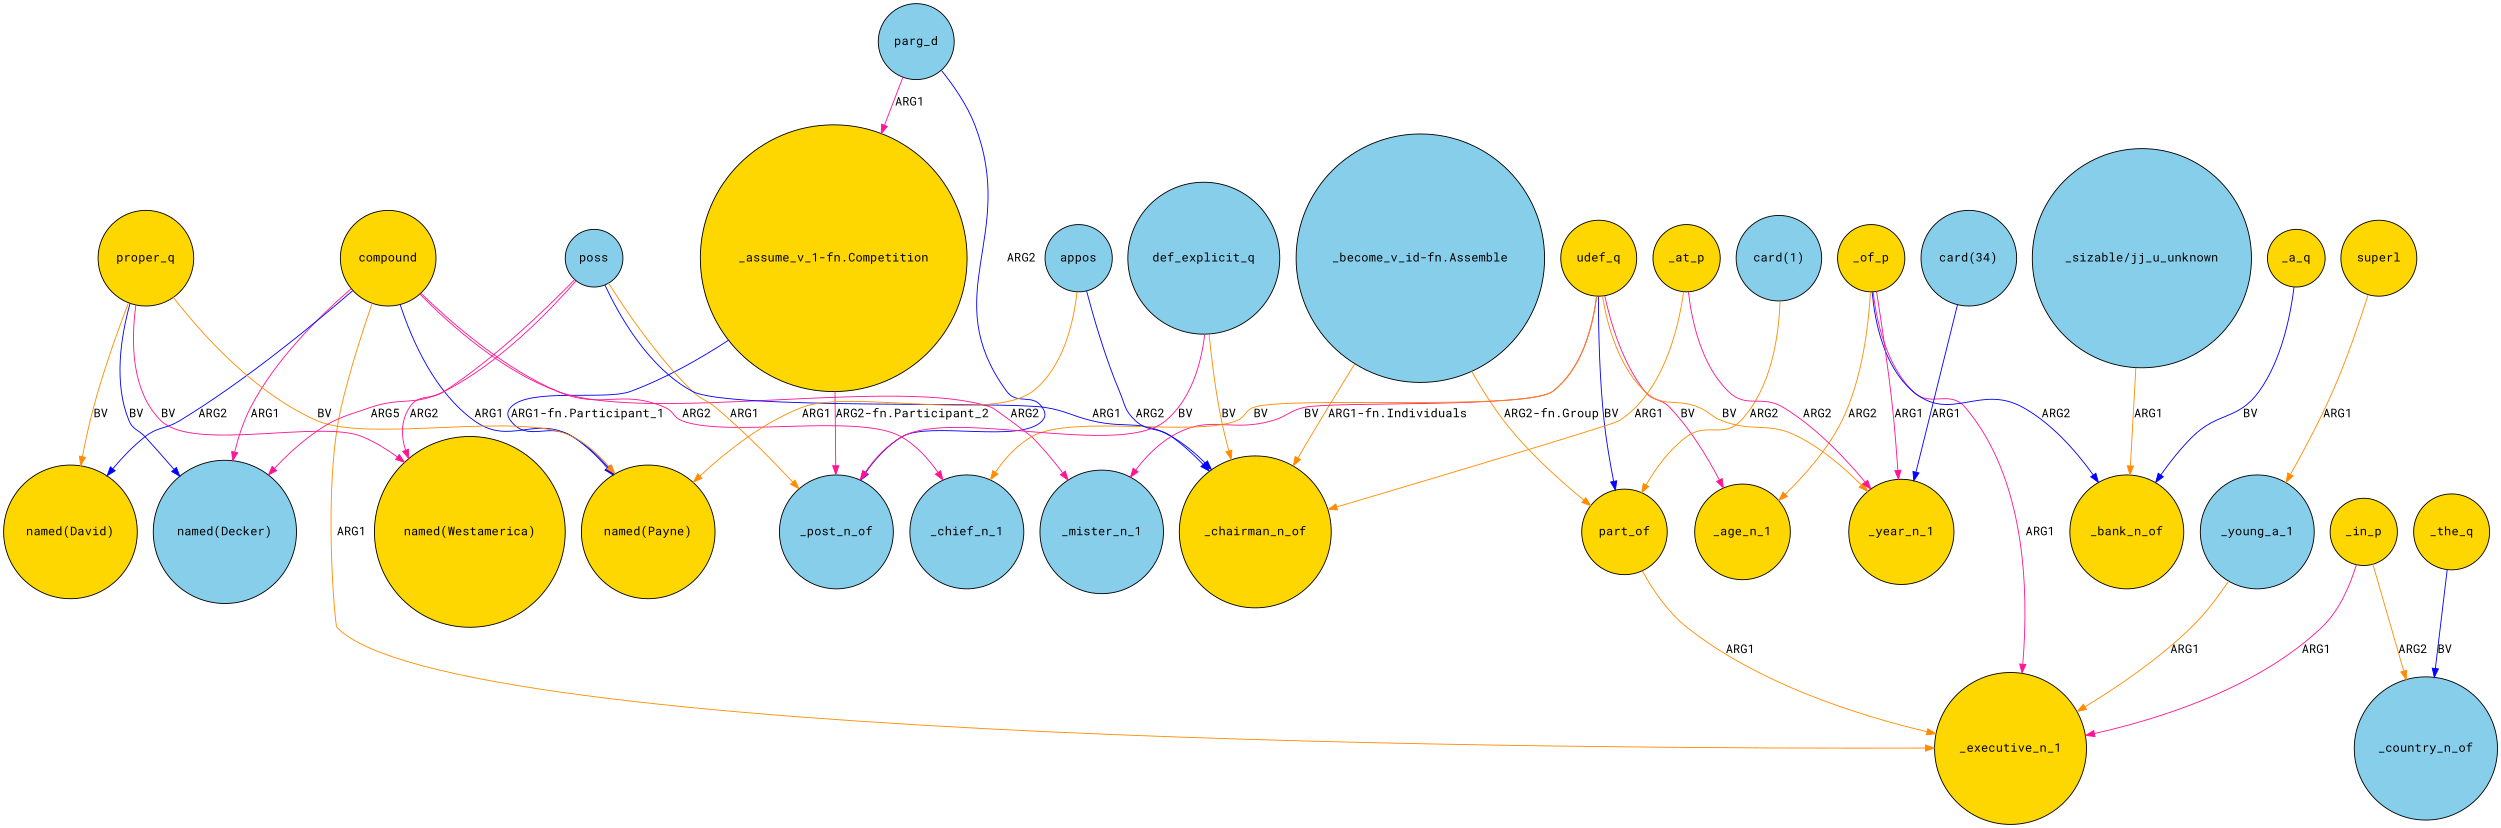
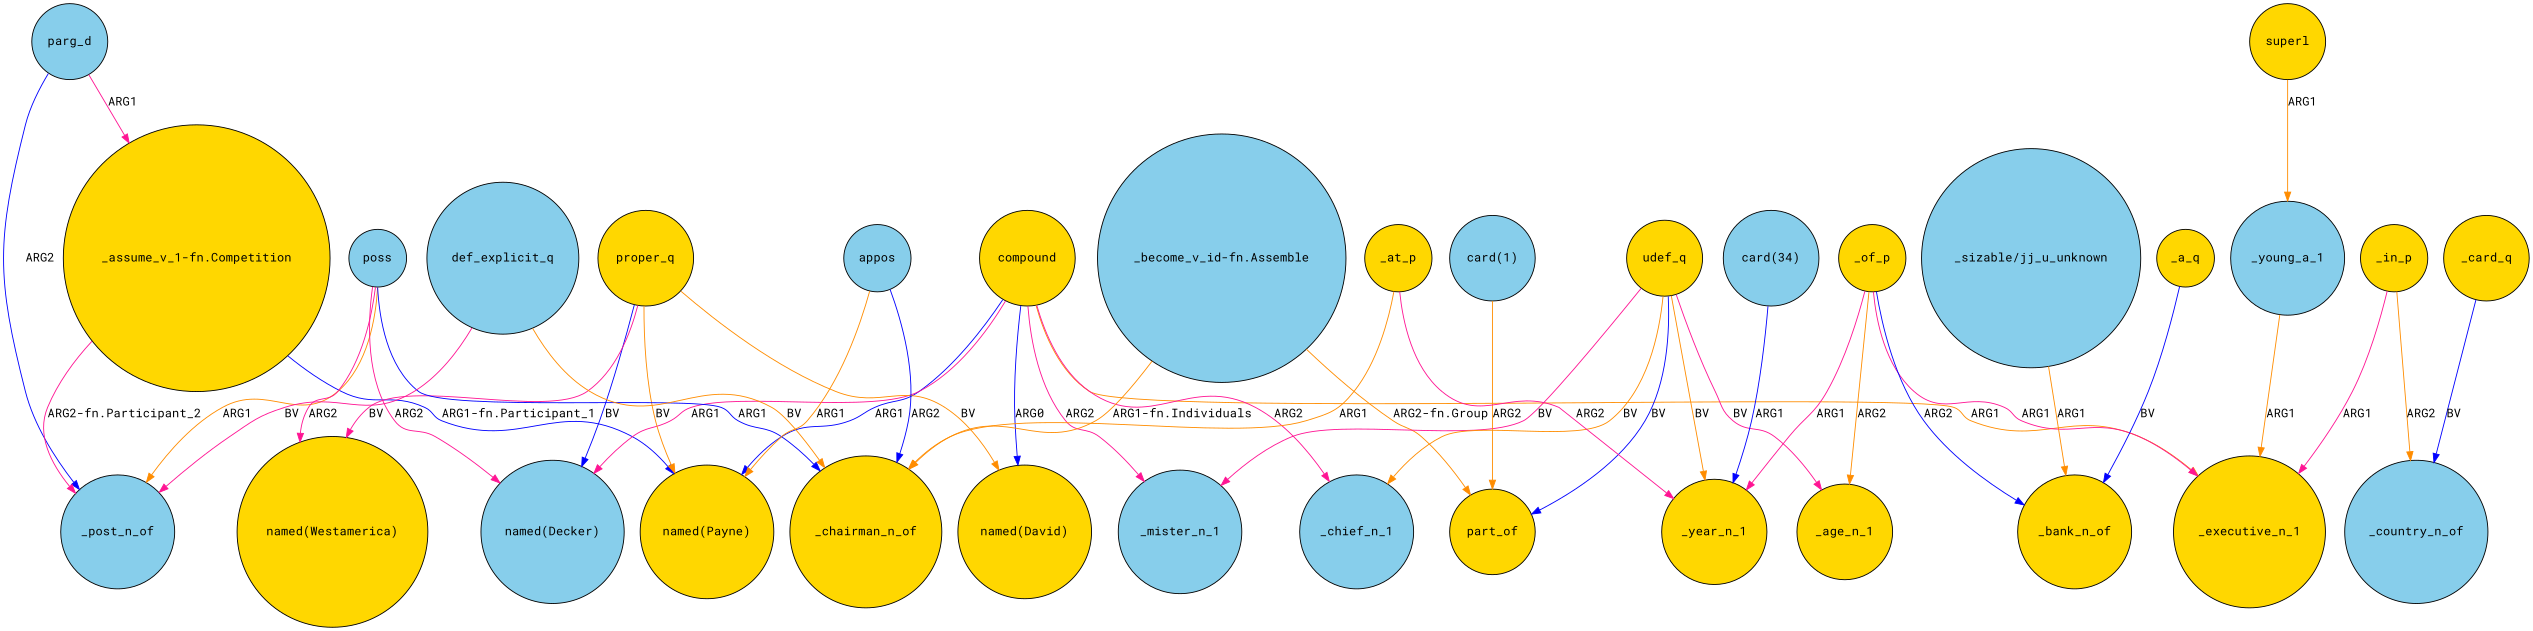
(213, 414) -> (1030, 414)
(386, 414) -> (410, 414)
(2452, 532) -> (2486, 258)
(1768, 677) -> none
